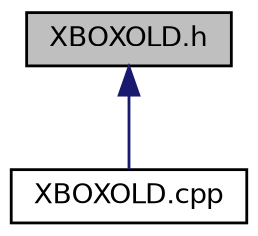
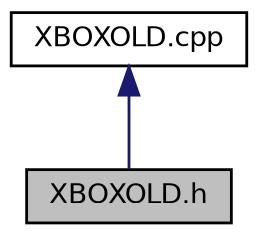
(129, 132) -> (129, 132)
